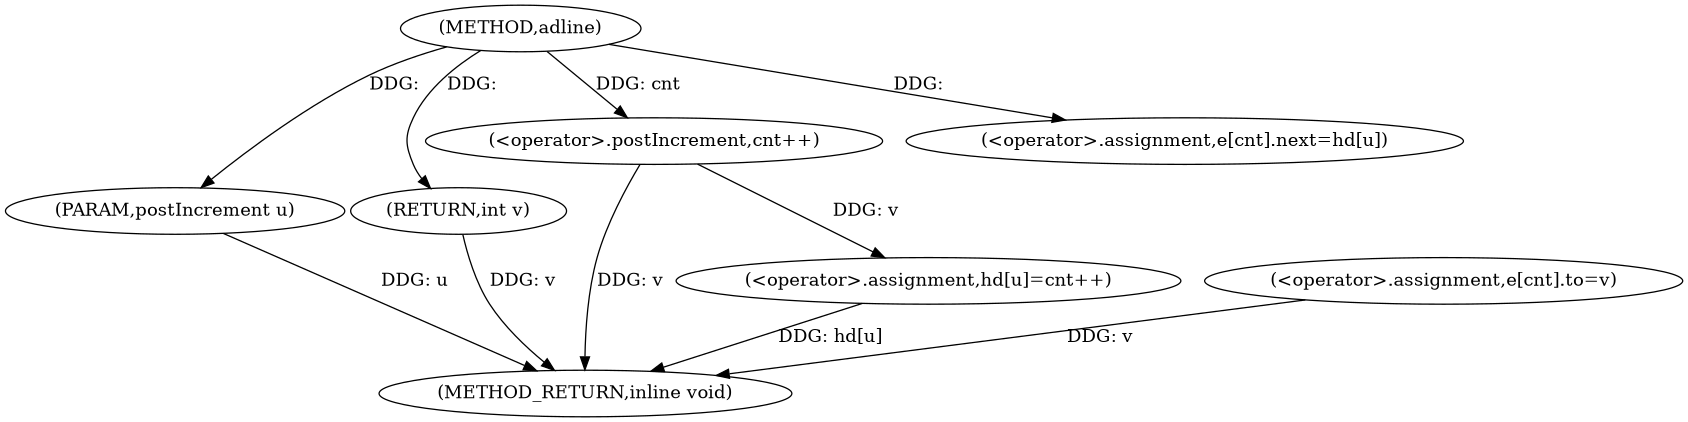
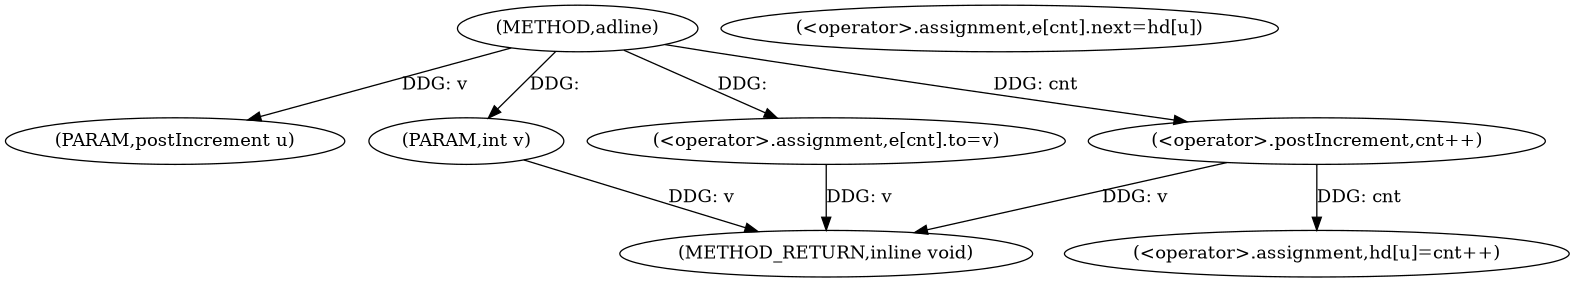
(831, 81) -> (695, 82)
(397, 85) -> (435, 85)
(459, 211) -> (466, 141)
(866, 211) -> (1360, 197)
(374, 299) -> none
(763, 335) -> none
